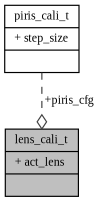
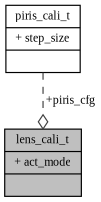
(40, 162) -> (43, 162)
